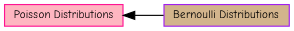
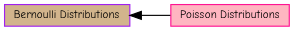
(149, 15) -> (156, 15)
